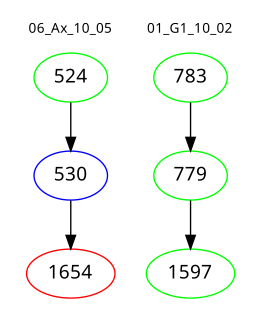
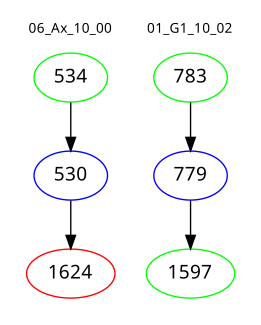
(71, 29) -> (71, 29)
(71, 78) -> (71, 78)
(191, 176) -> (191, 176)
(71, 274) -> (71, 274)
